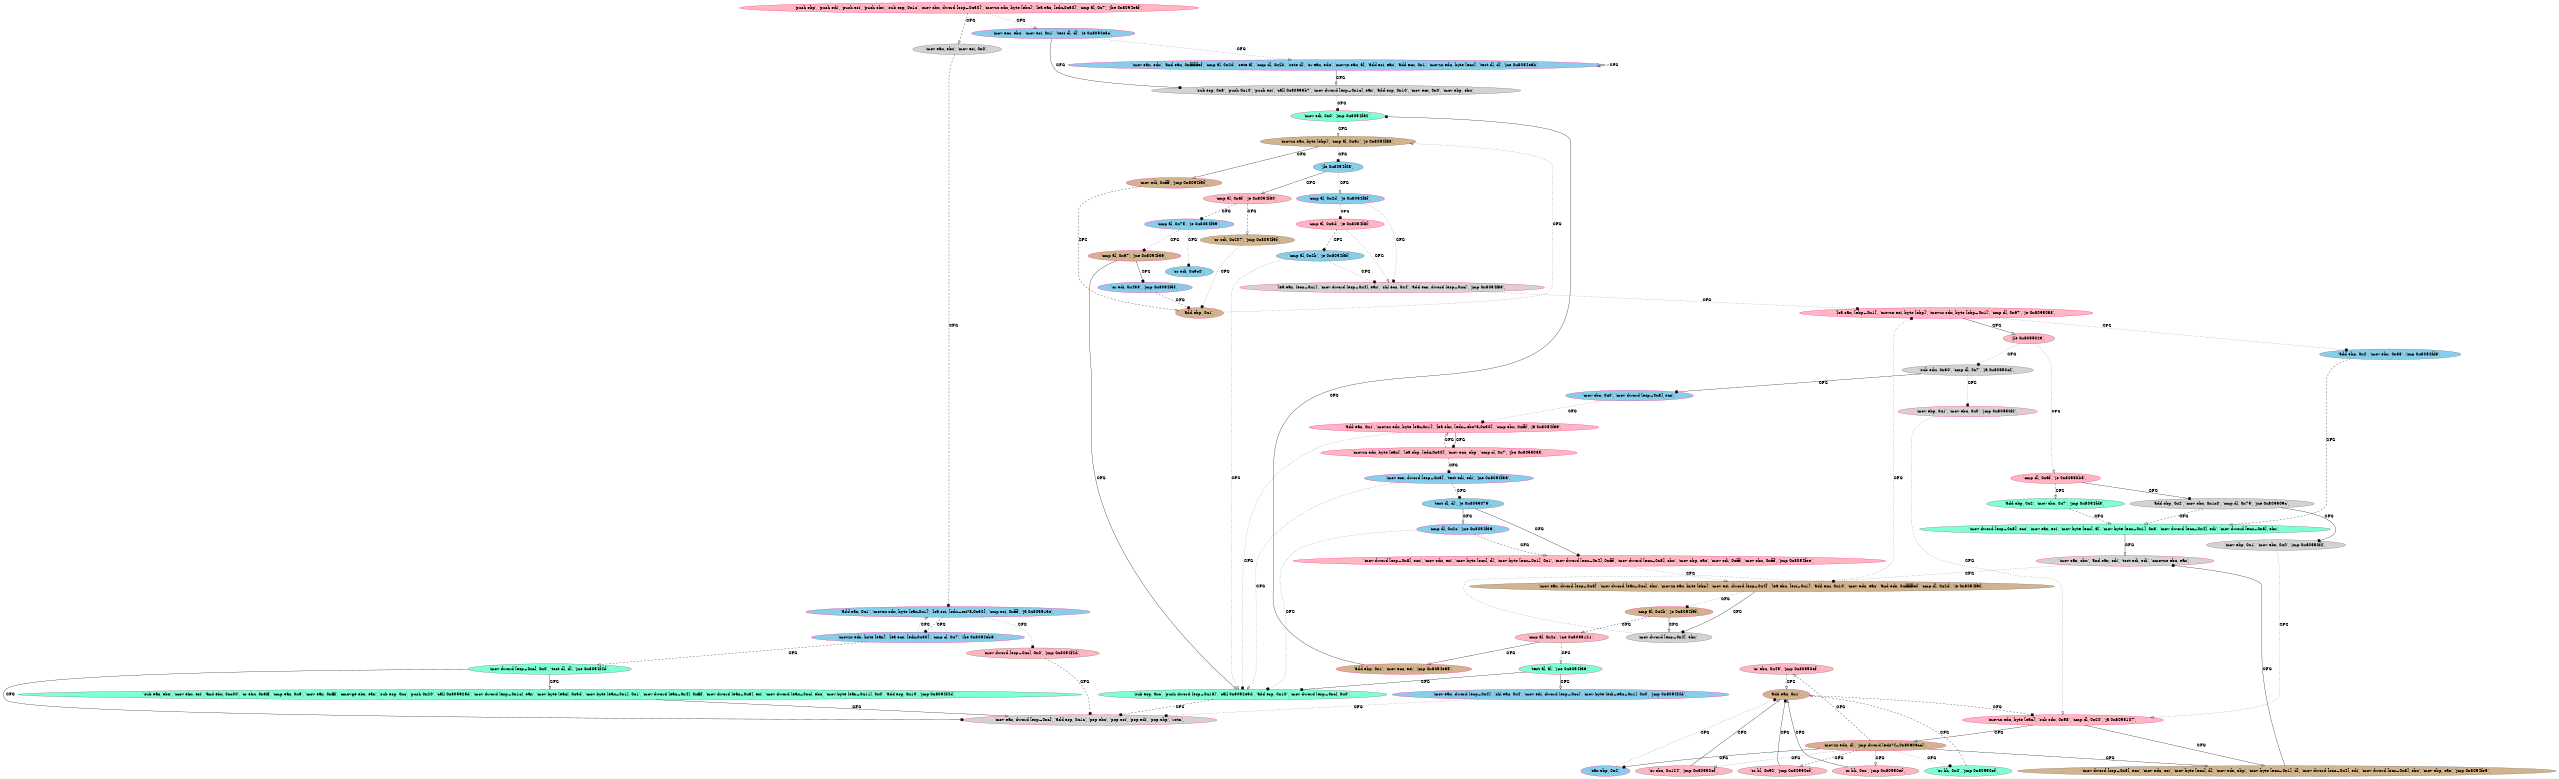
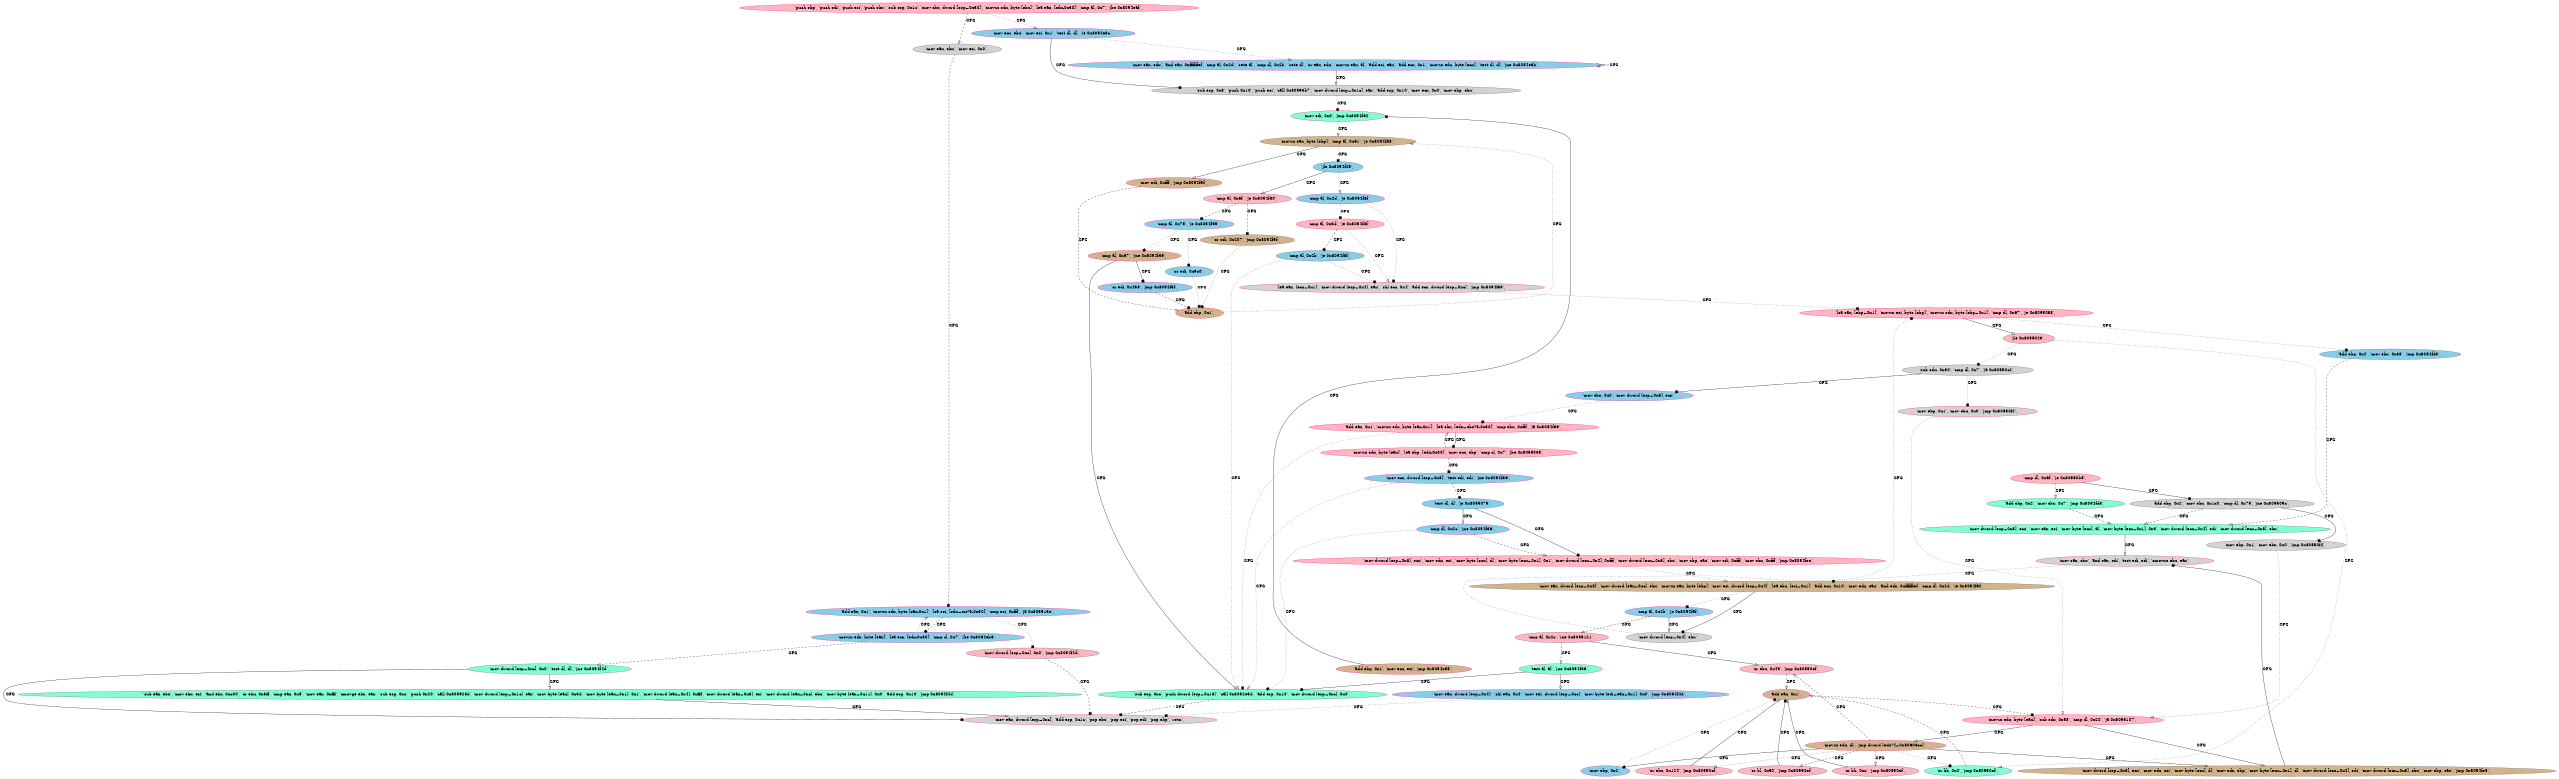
(1247, 218) -> (1247, 218)
none -> (1197, 290)
(2051, 404) -> (2345, 556)
(1669, 612) -> (1669, 612)
(1485, 653) -> (1673, 653)
(1605, 771) -> (1605, 771)
